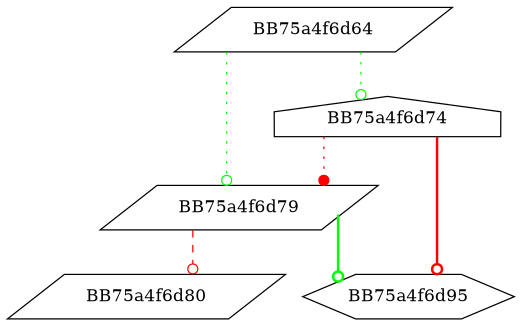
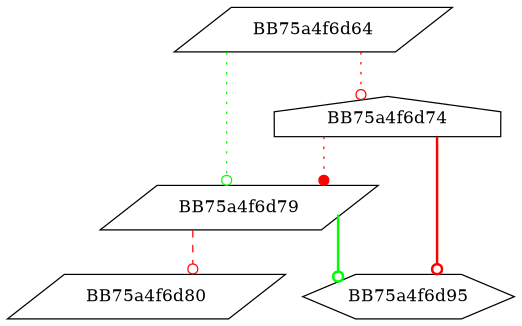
(361, 71) -> (361, 71)
